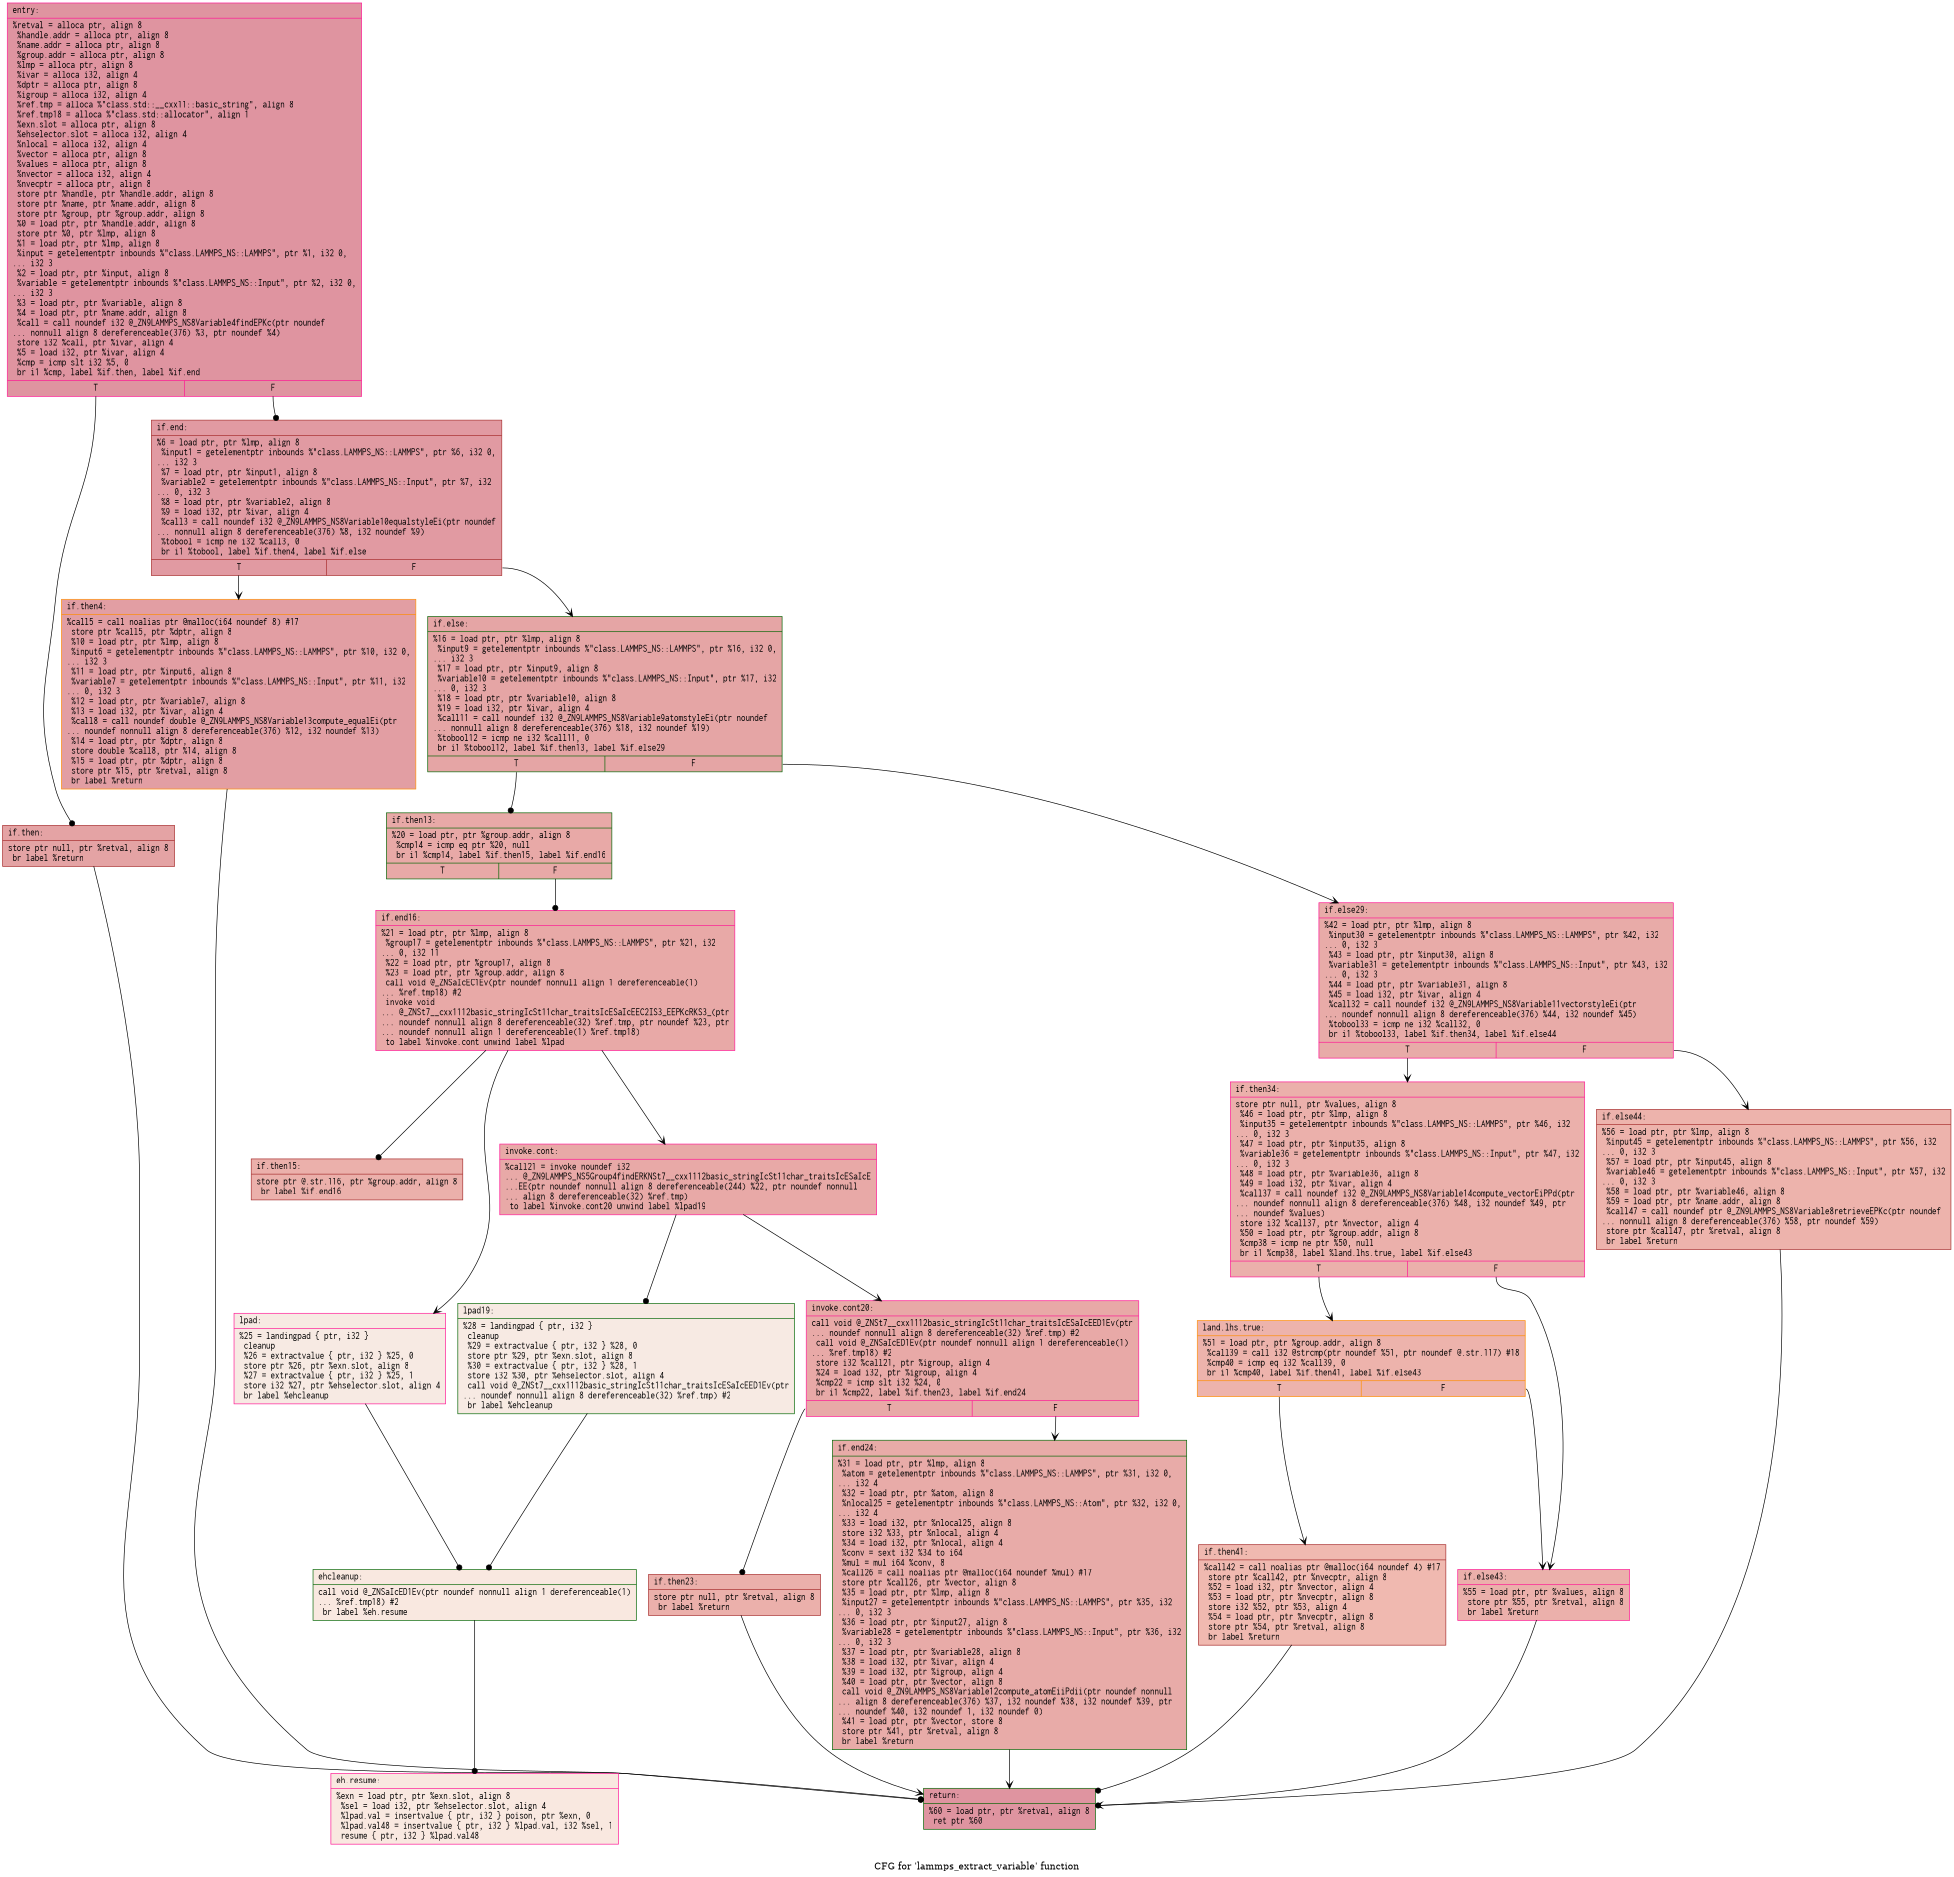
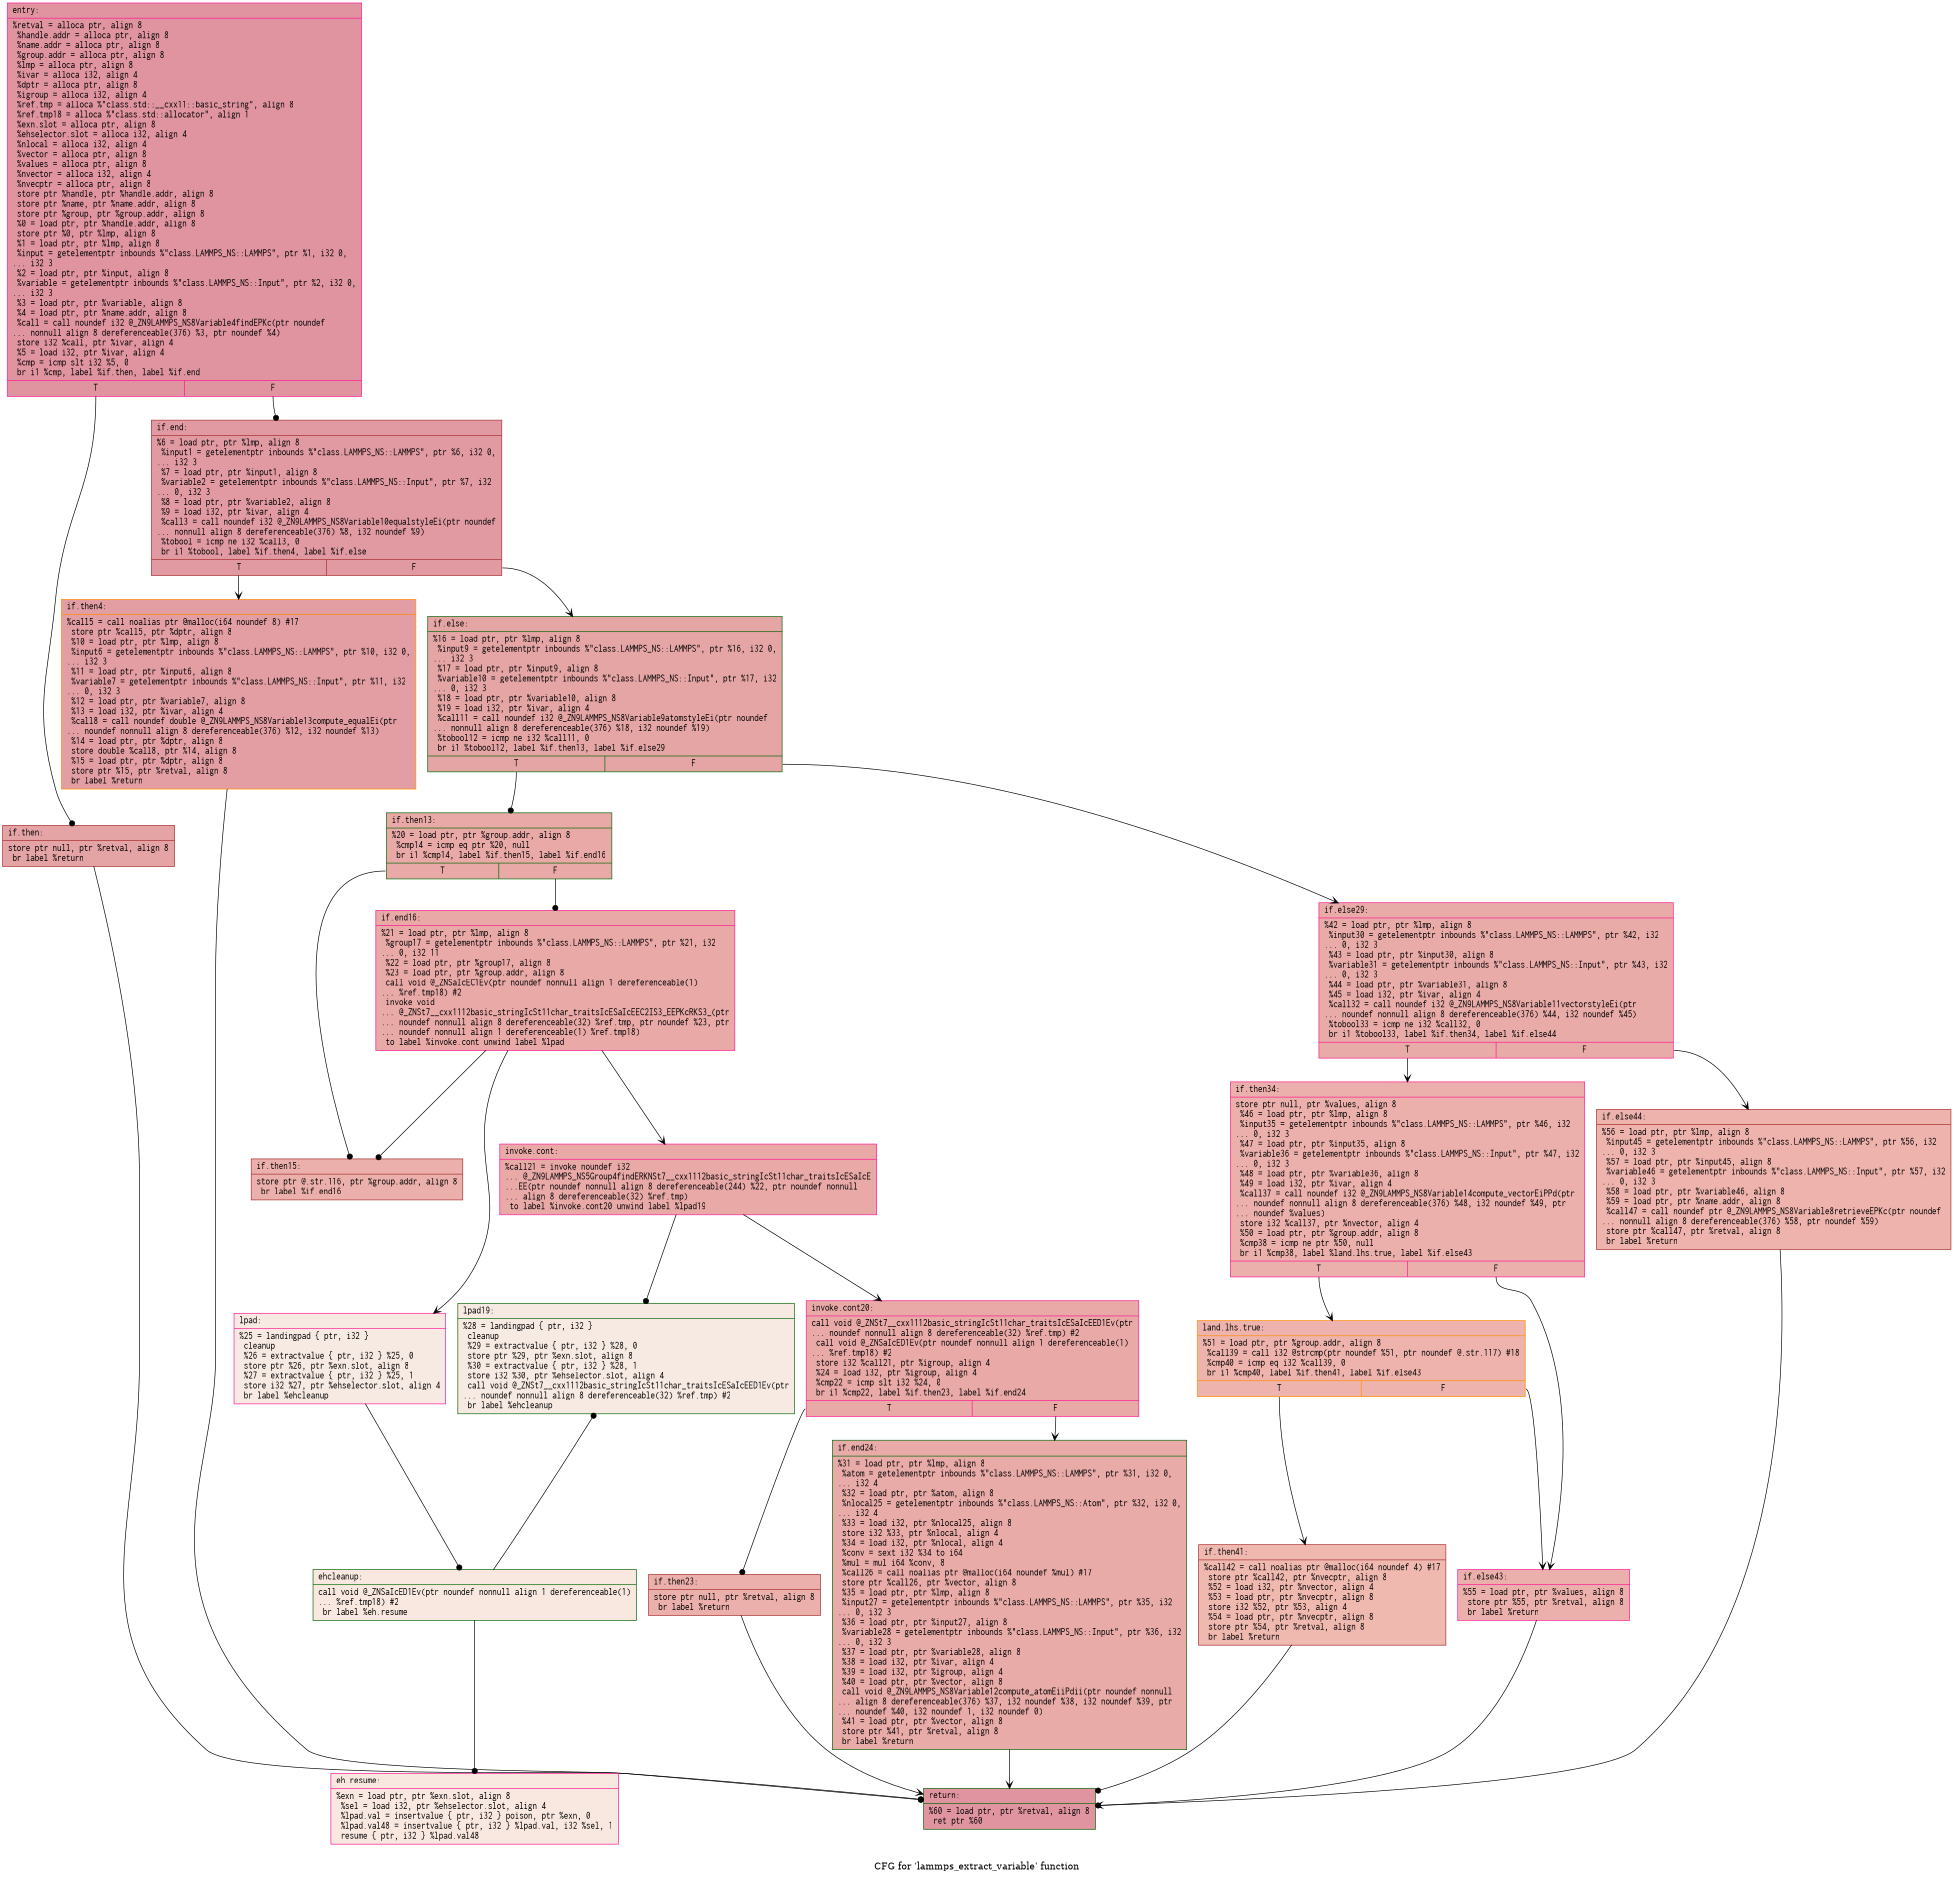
none -> (317, 996)
(538, 1489) -> (543, 1494)
(920, 1722) -> (920, 1722)
